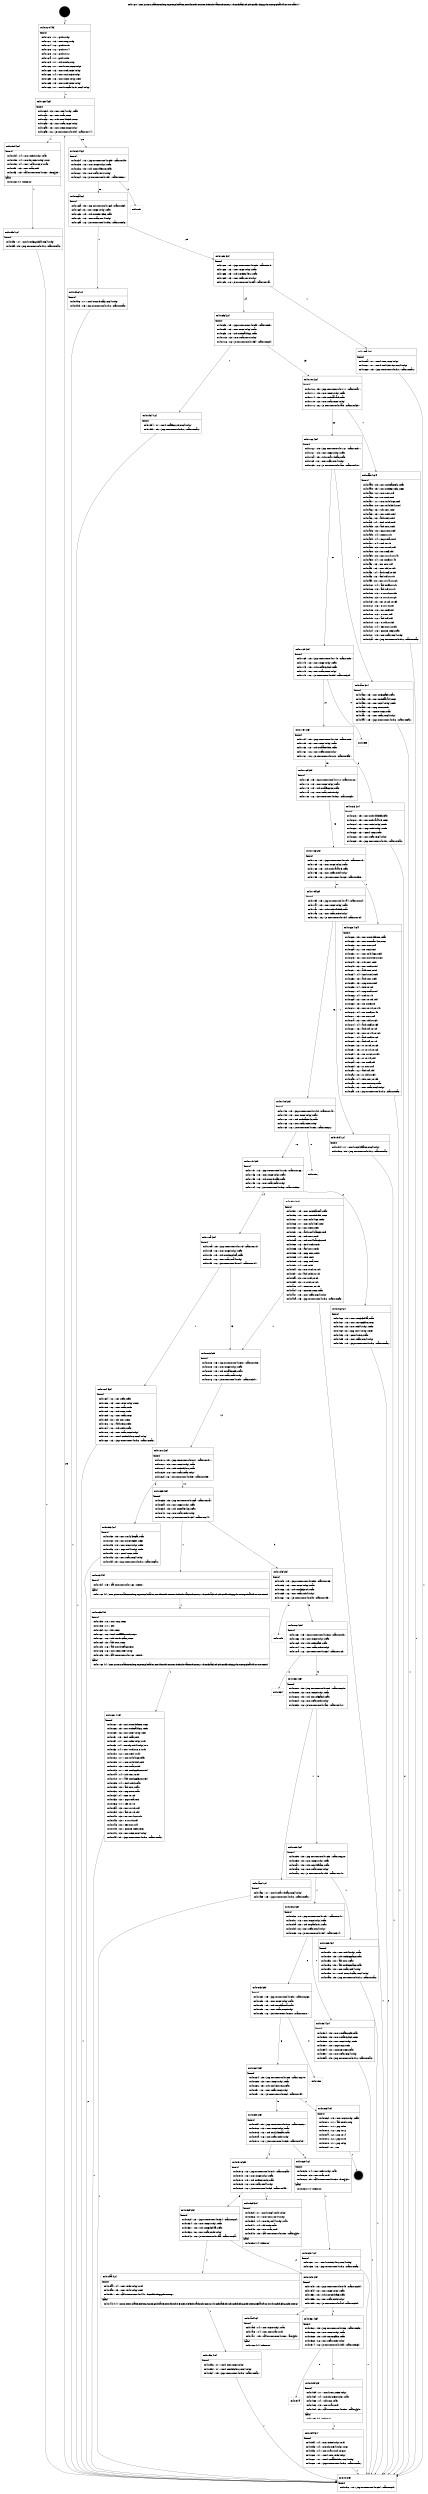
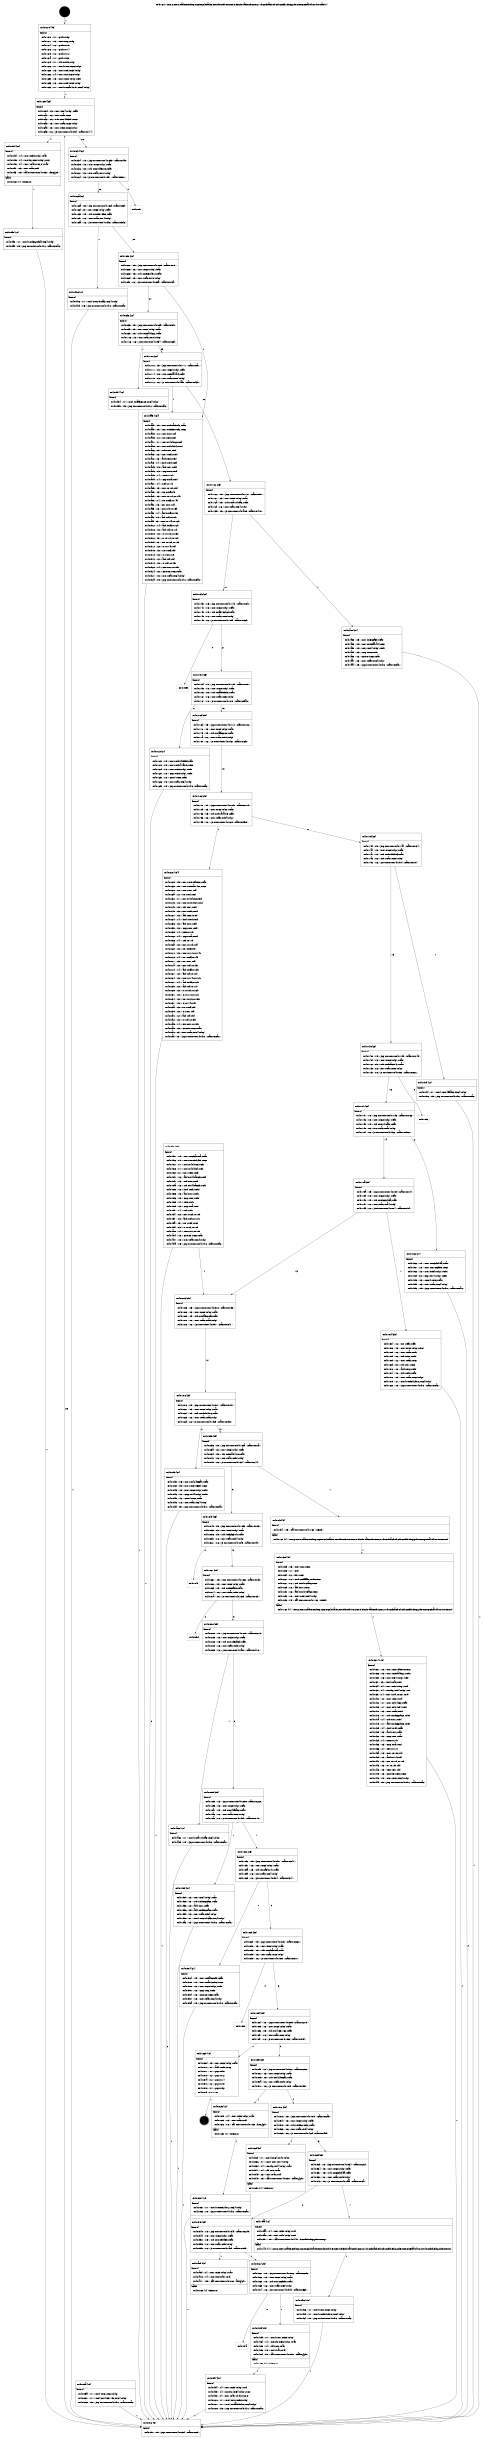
(318, 317) -> (201, 346)
